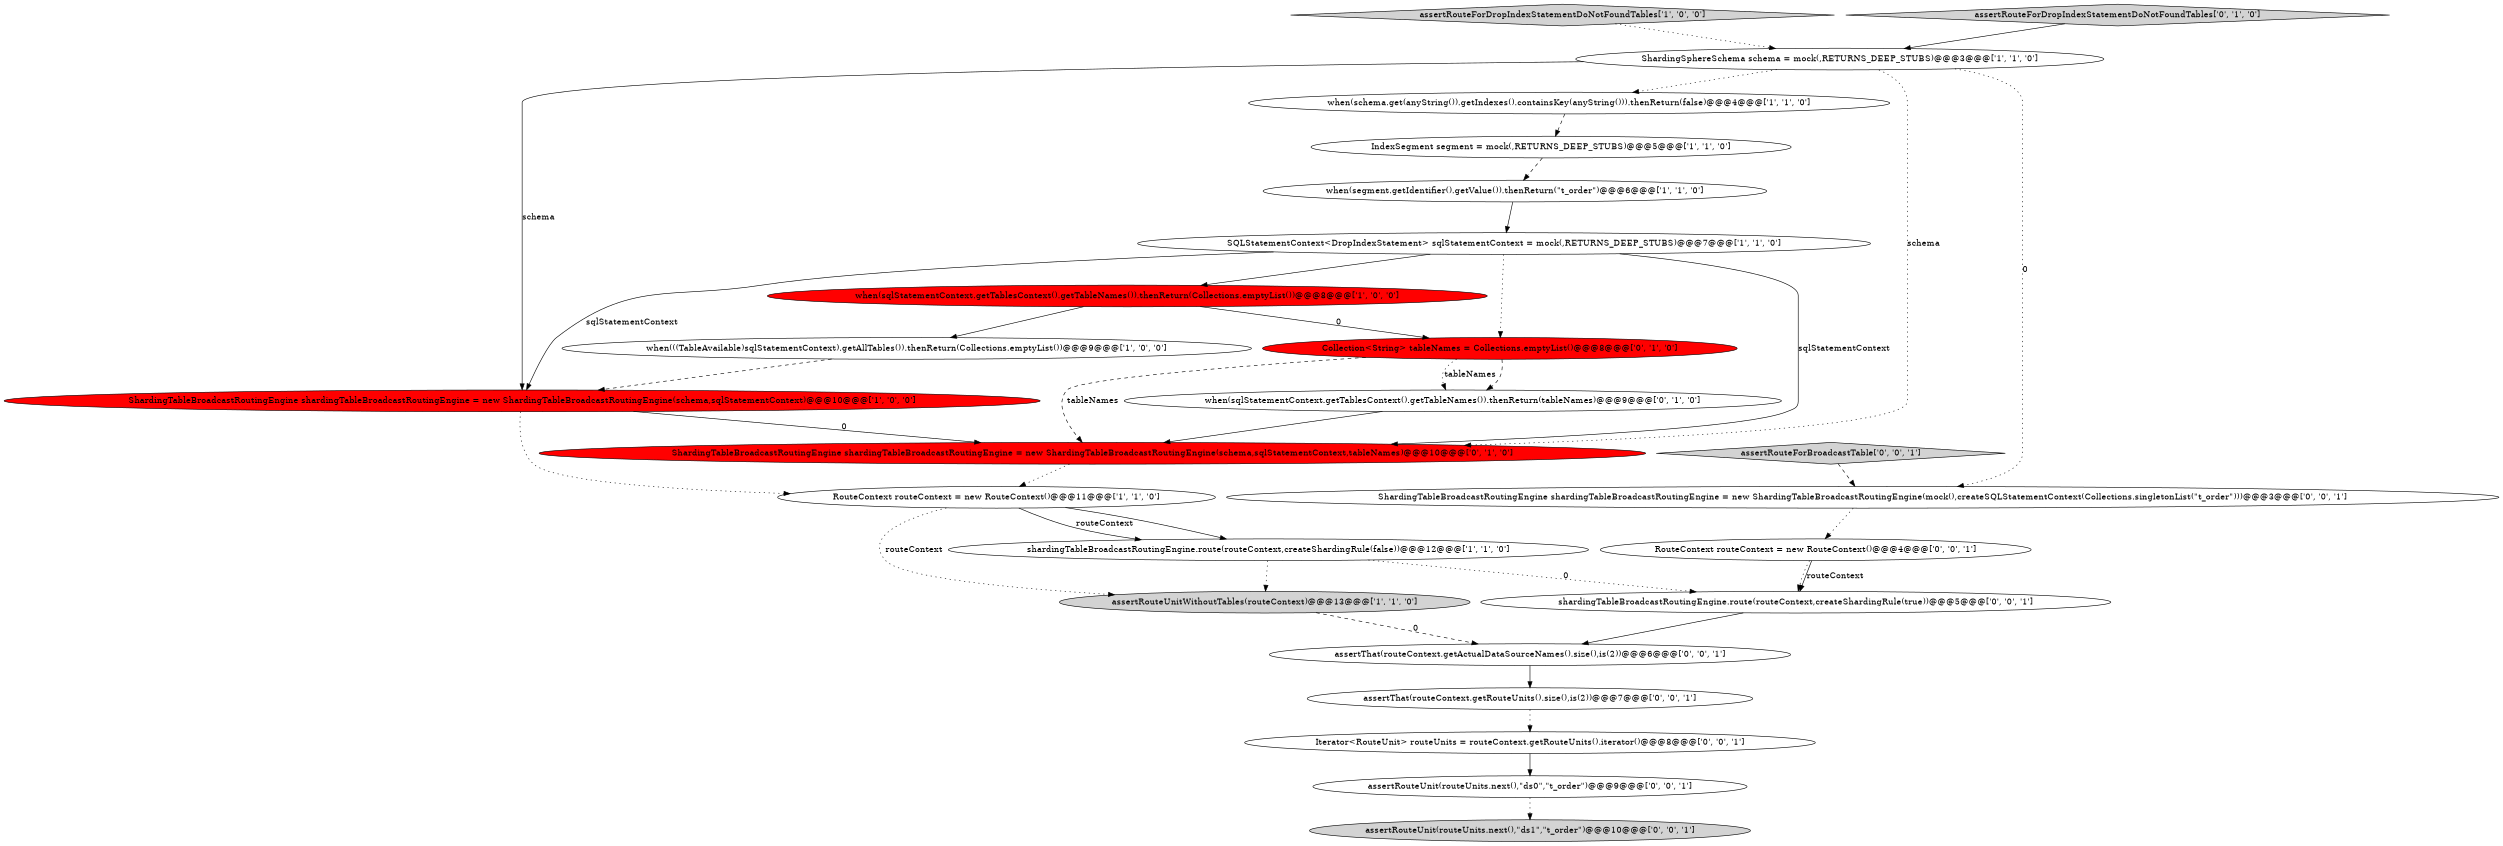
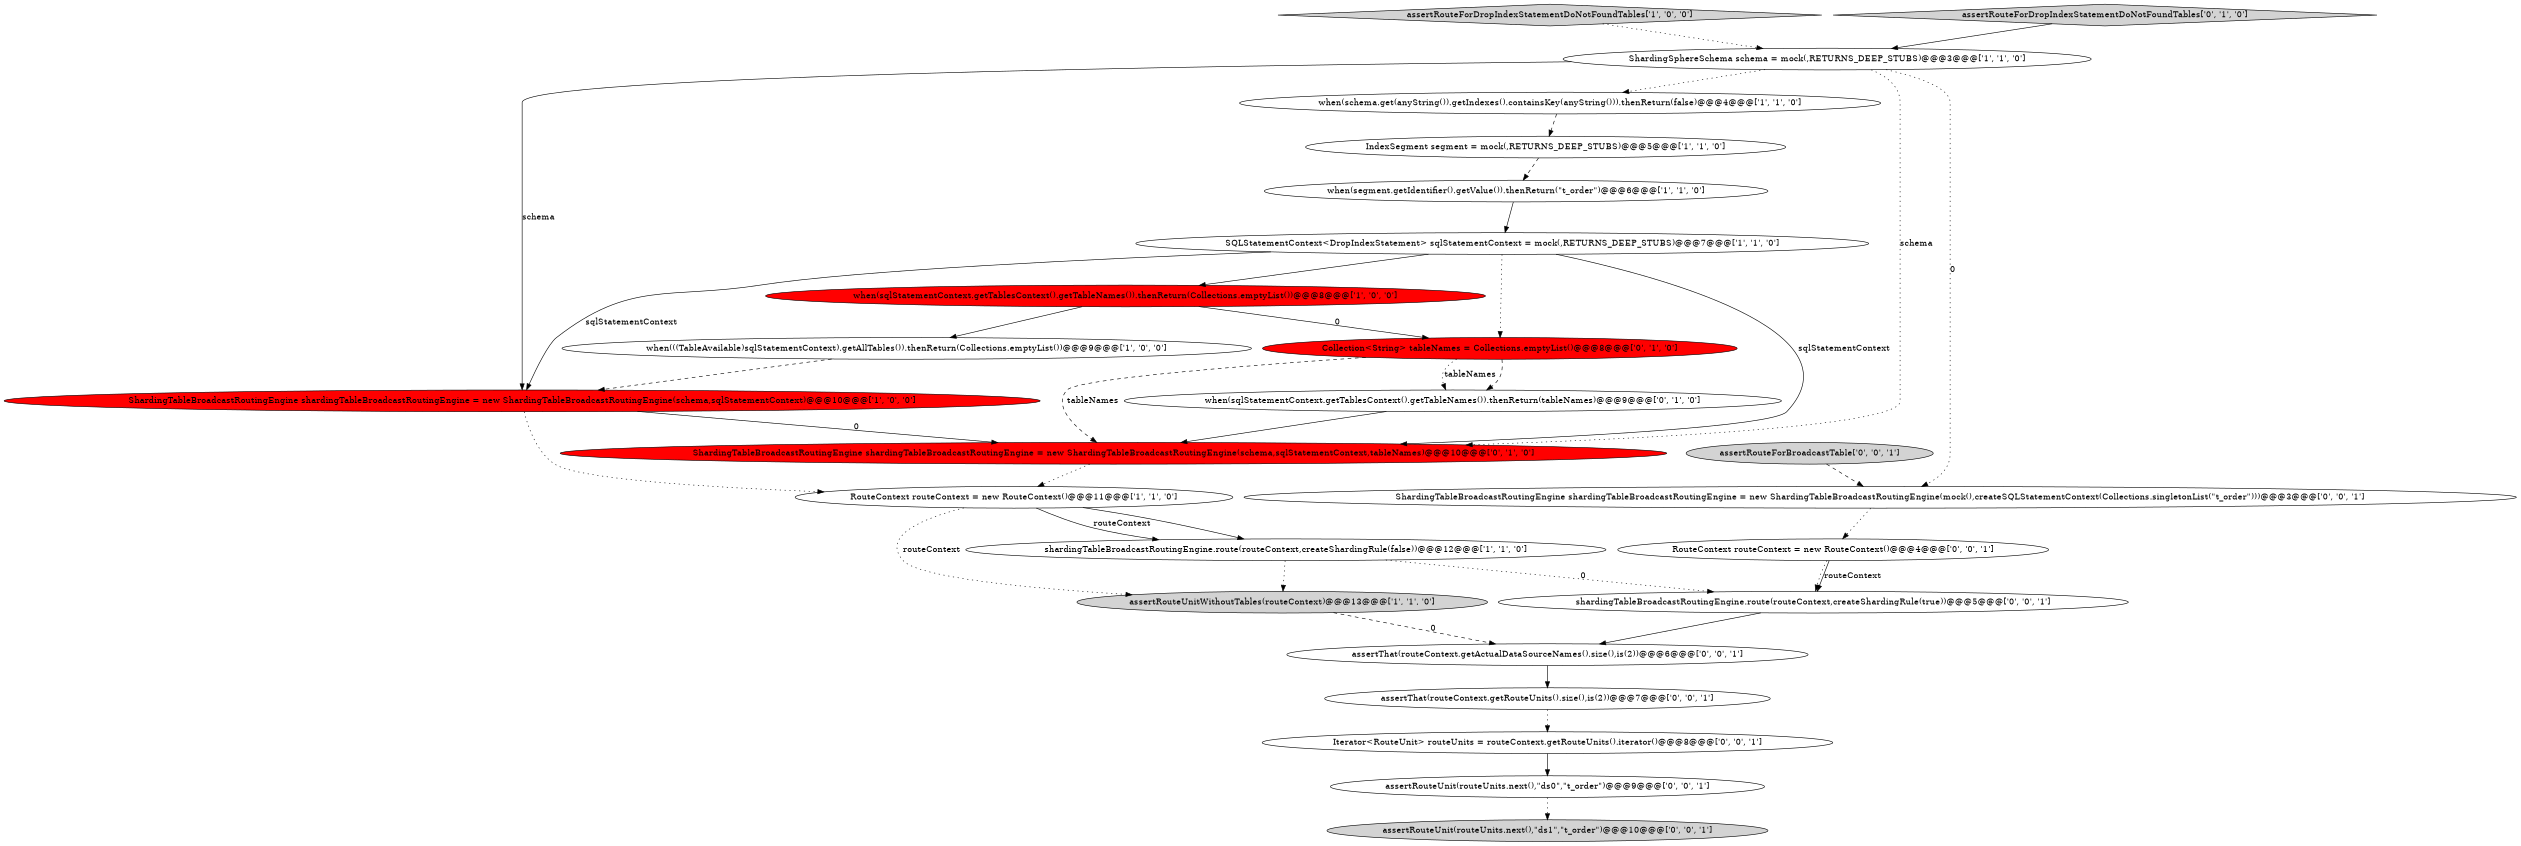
(1831, 453) -> (1810, 453)
